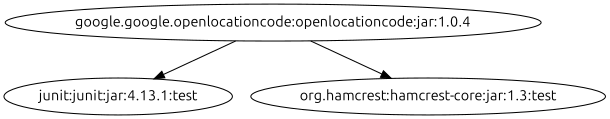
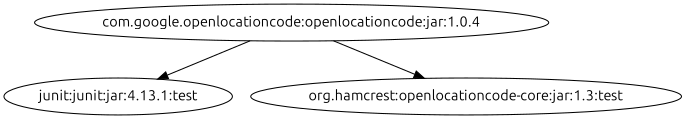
(273, 23) -> (292, 23)
(428, 96) -> (466, 96)
